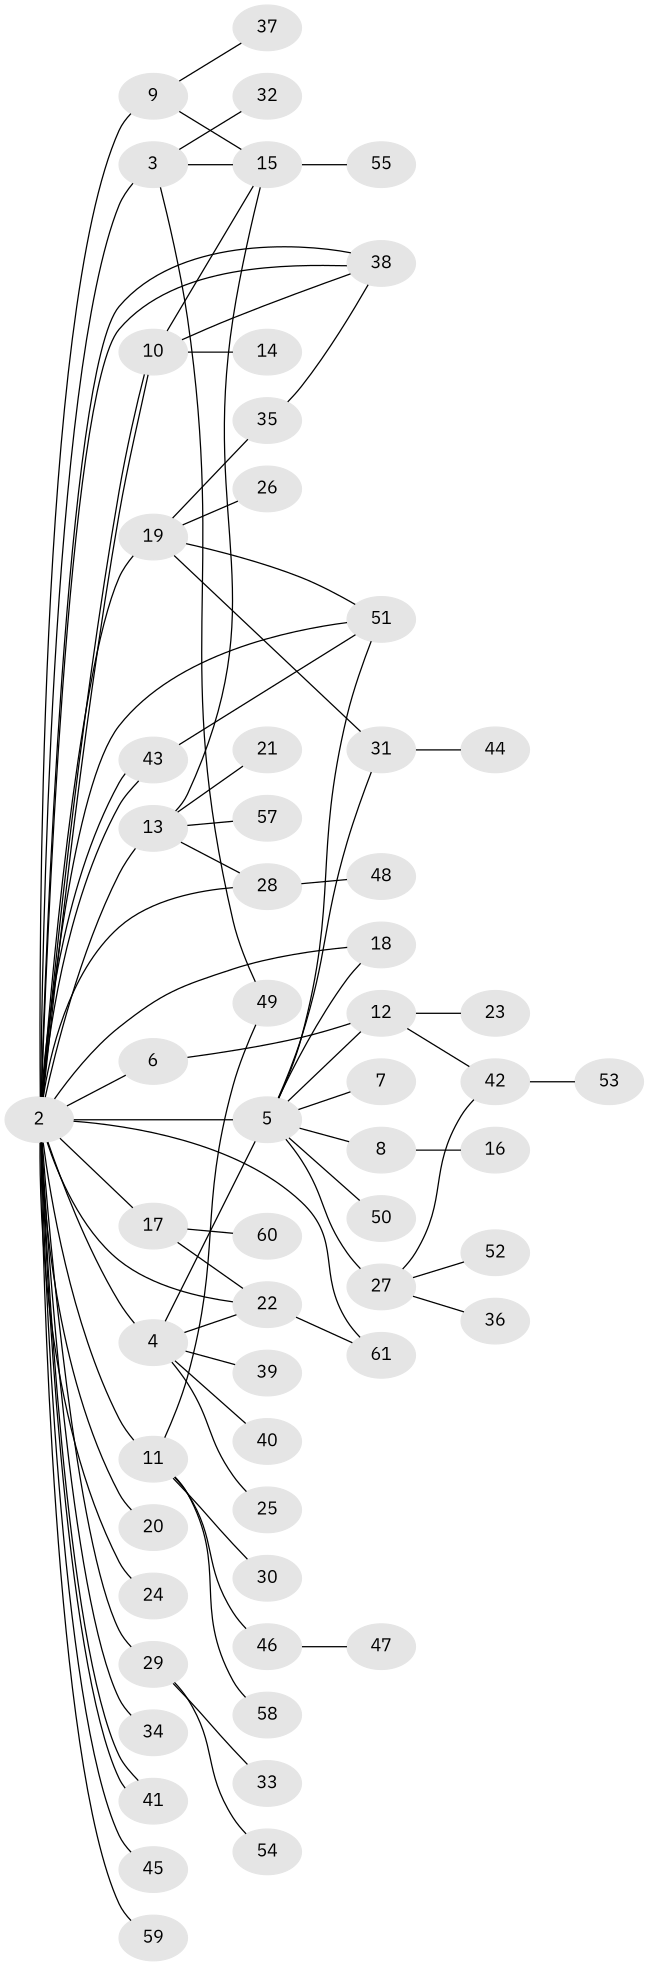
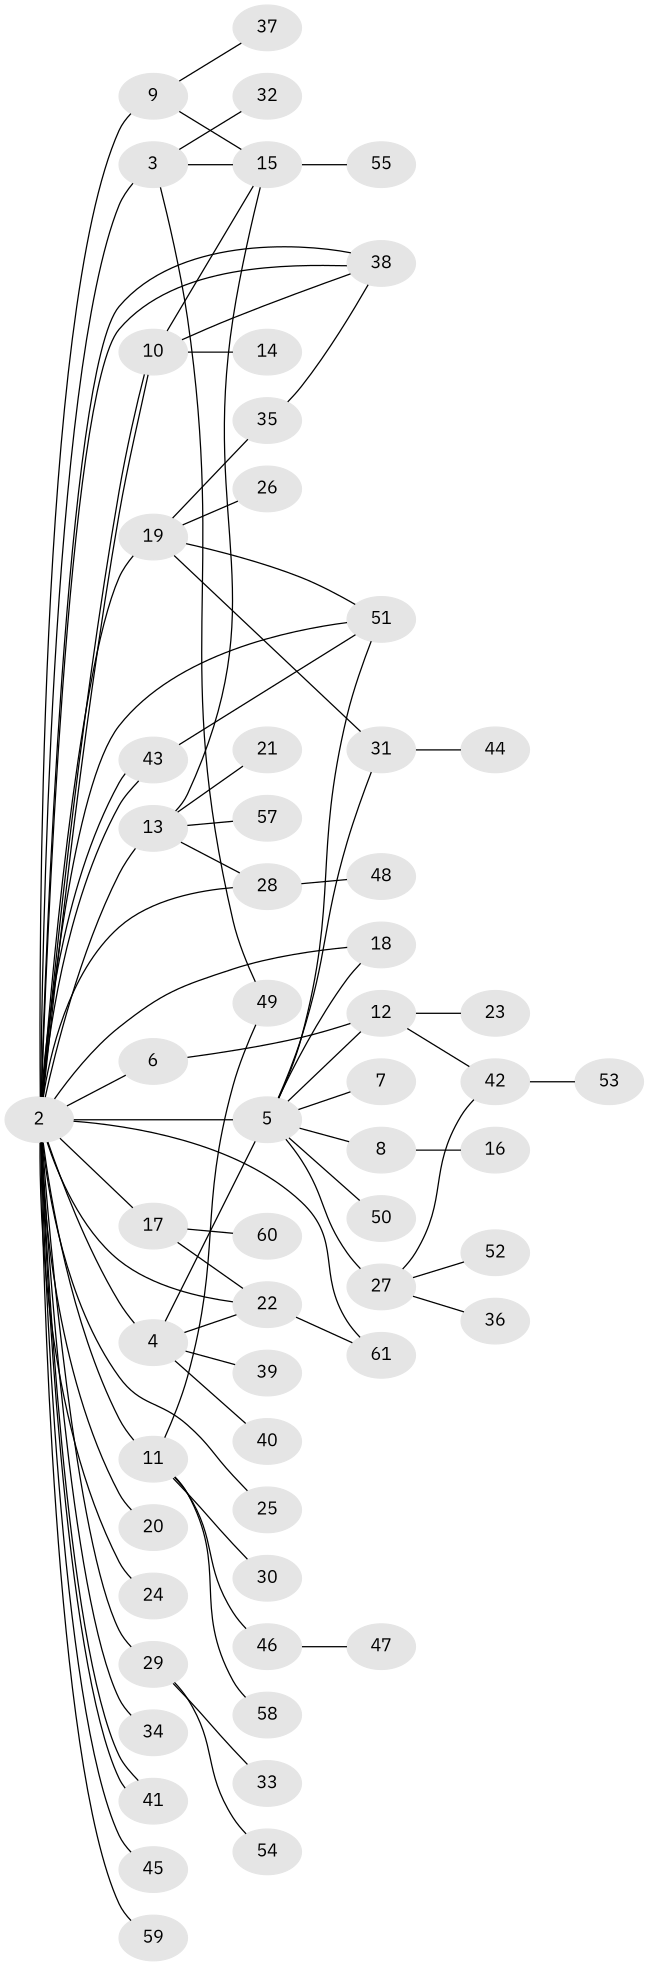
(209, 1427) -> (99, 1345)
